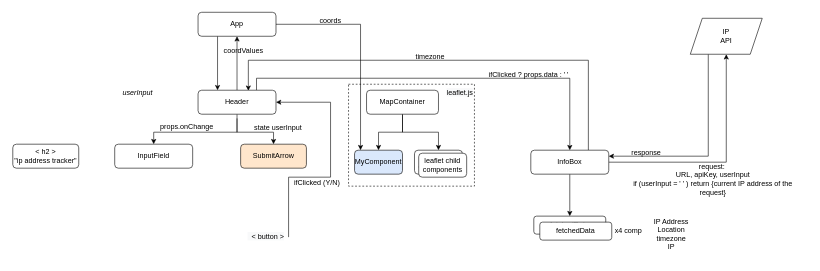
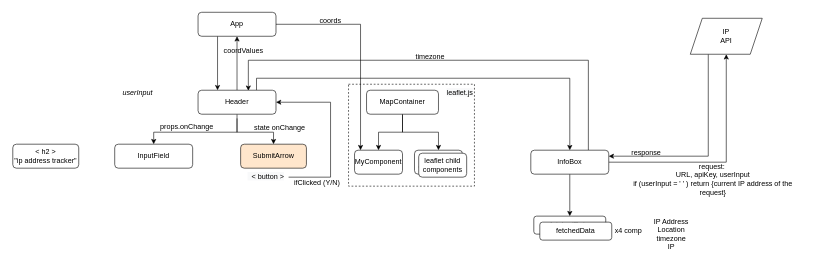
(557, 75) -> none
(283, 128) -> (281, 128)
(378, 162) -> (378, 162)
(267, 237) -> (267, 177)
